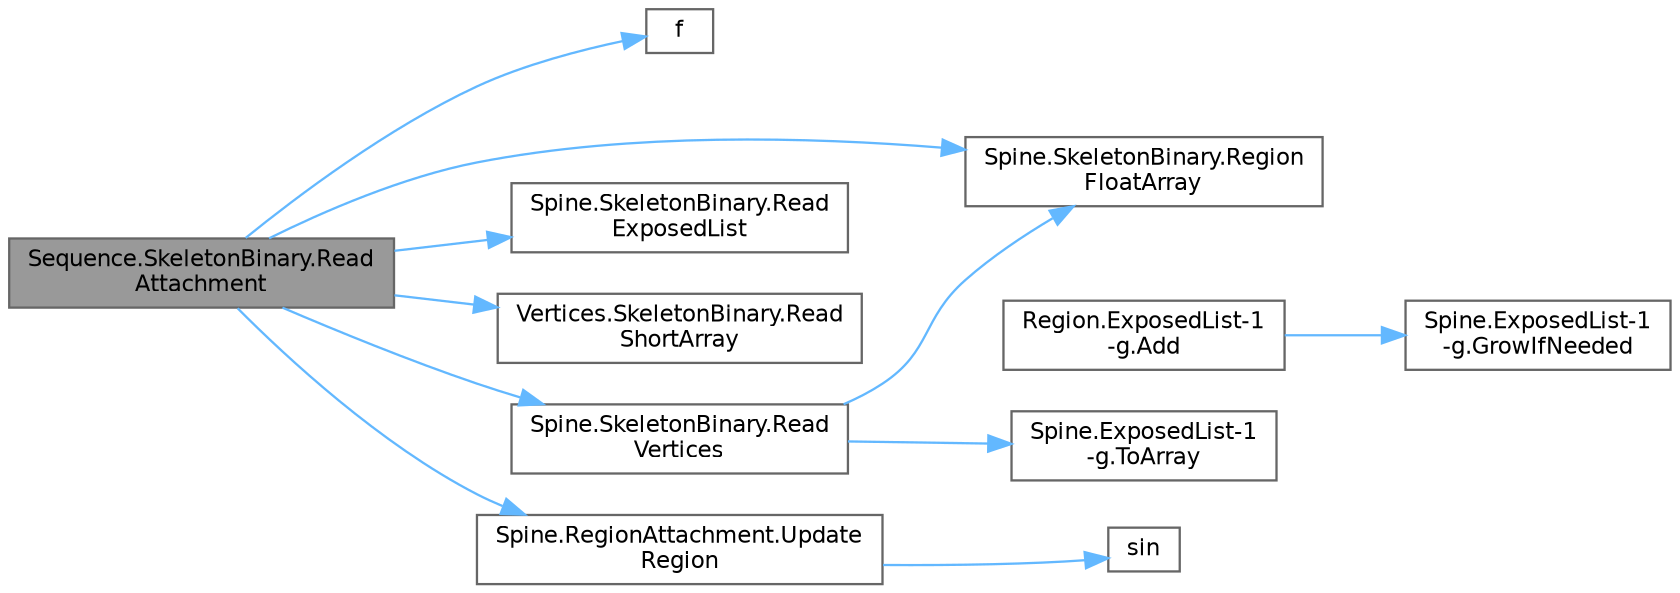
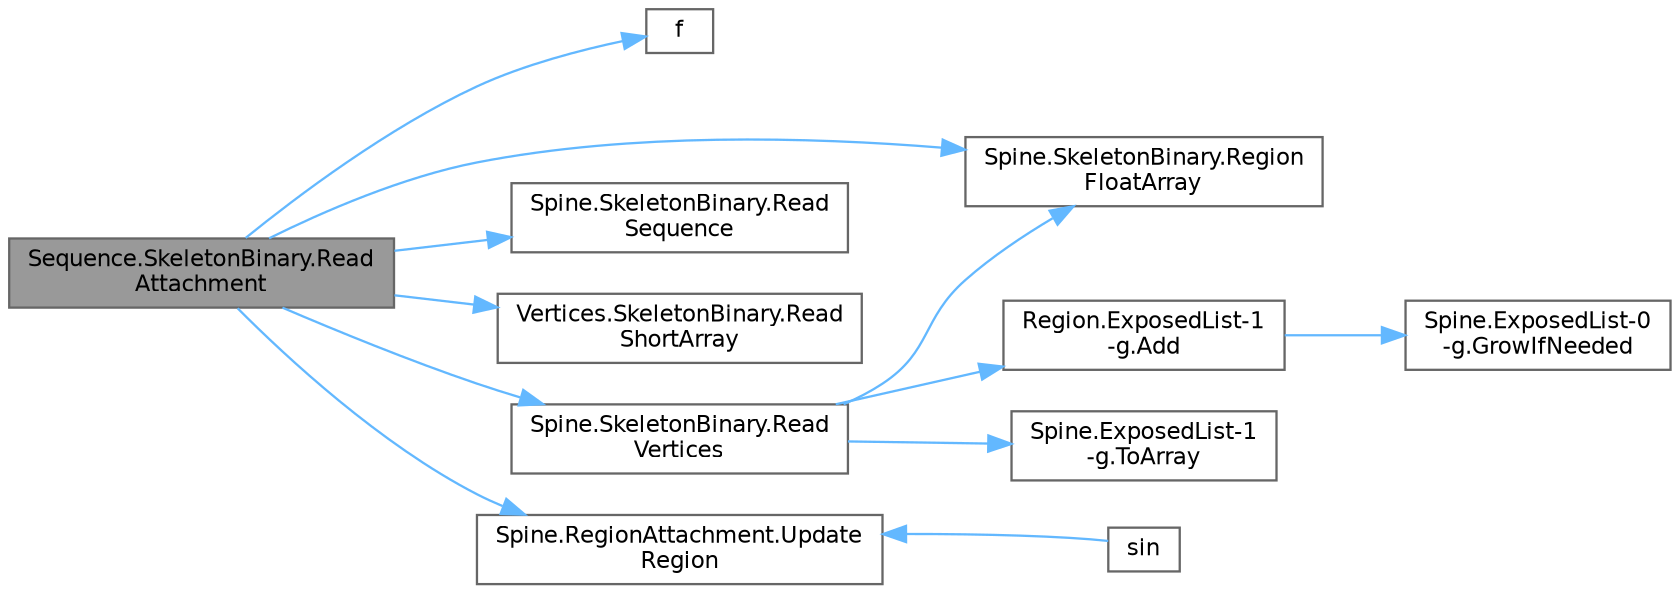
(680, 218) -> (680, 218)
(1538, 335) -> (1538, 335)
none -> (908, 388)
(984, 564) -> (1007, 535)
